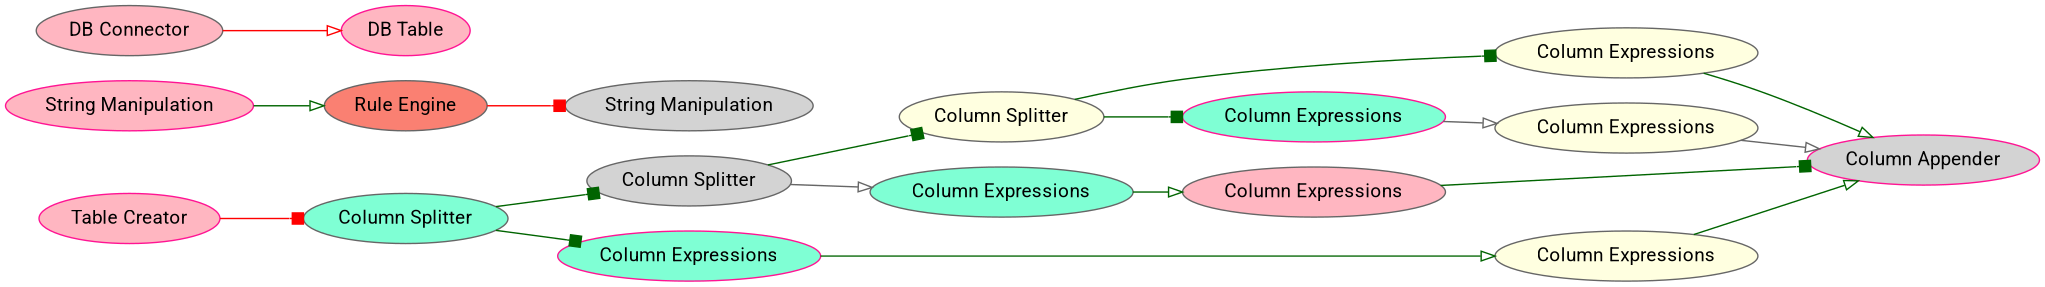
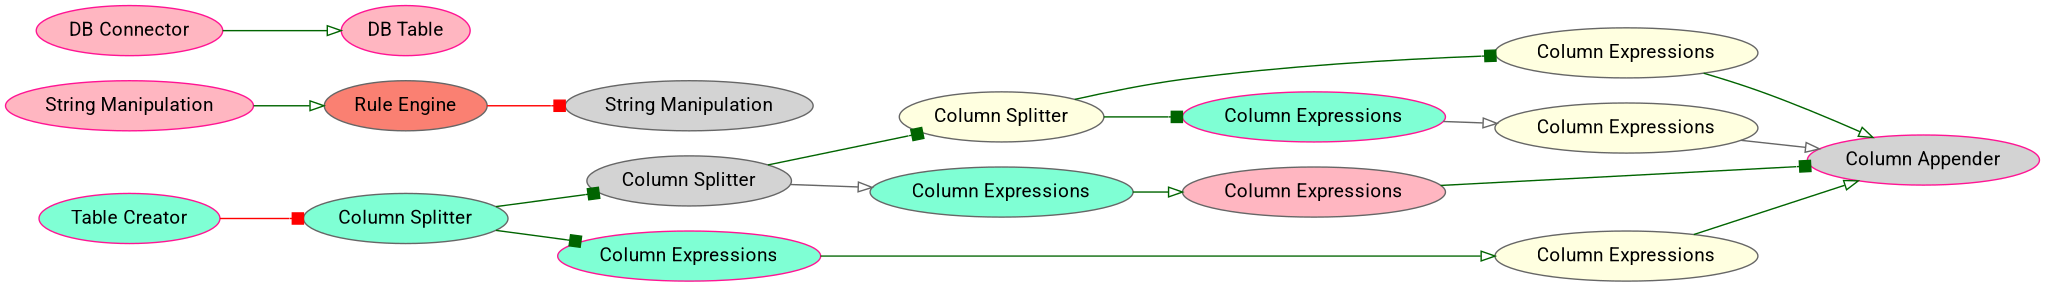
(129, 31) -> (129, 31)
(275, 31) -> (275, 31)
(129, 218) -> (129, 218)
